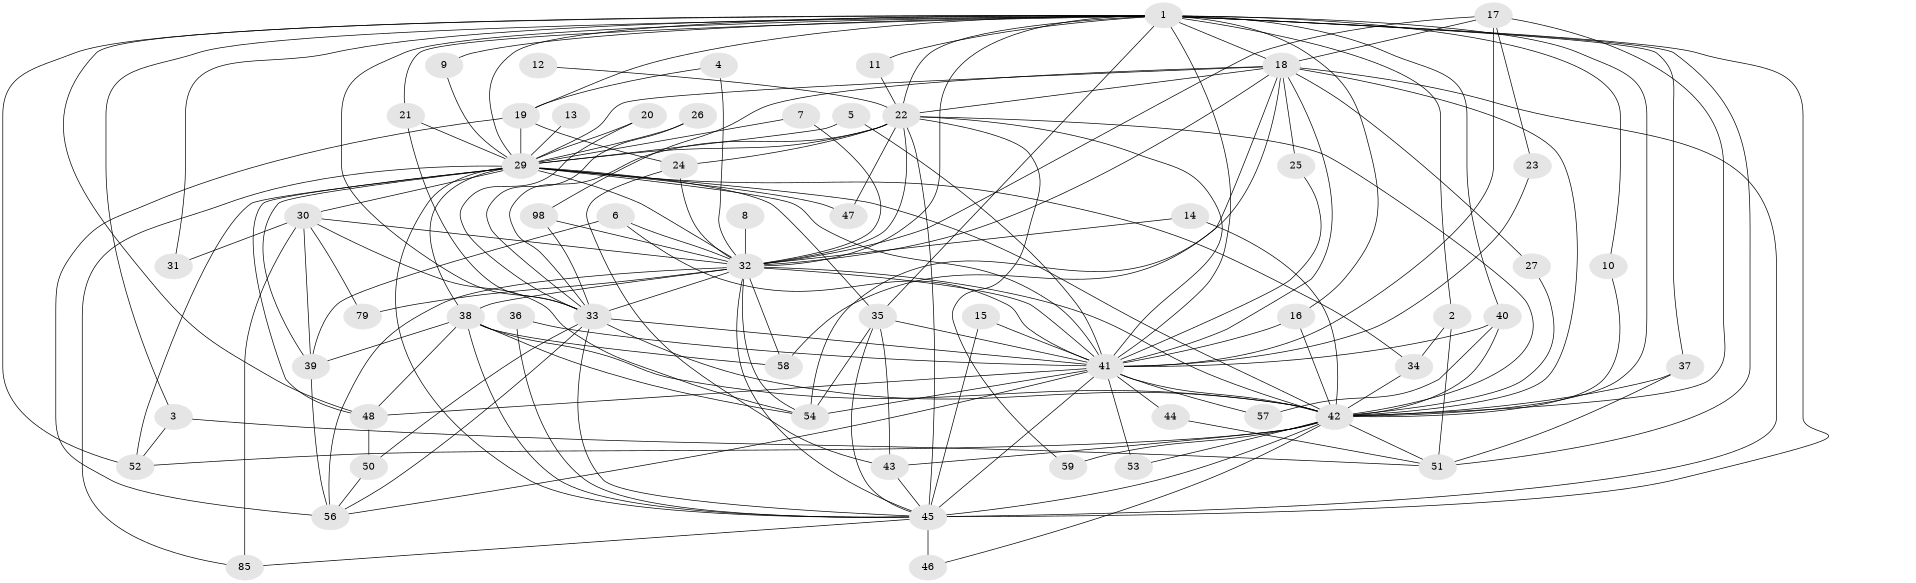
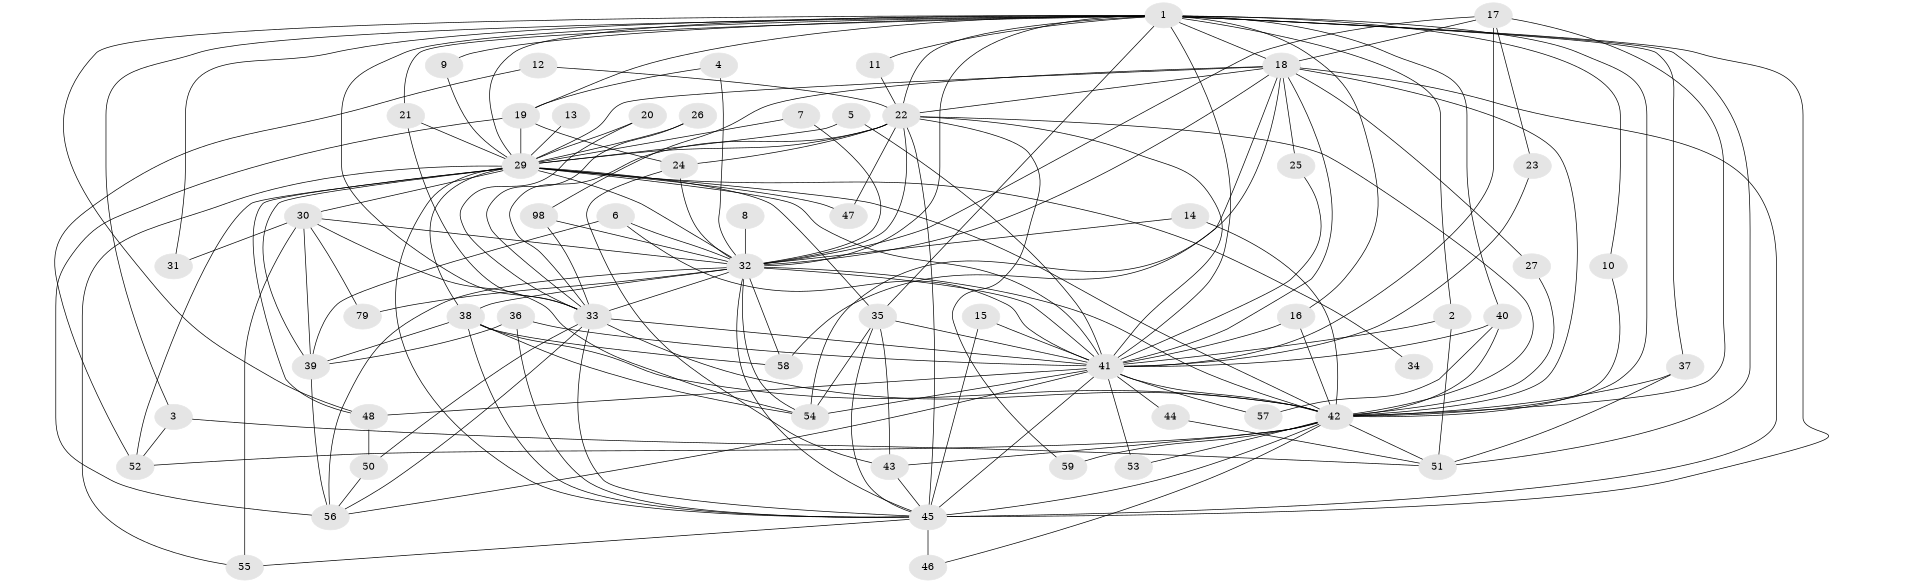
(76, 53) -> (167, 161)
(1430, 345) -> (1233, 352)
none -> (417, 349)
(419, 365) -> none
(1374, 392) -> none
(245, 568) -> (245, 568)
